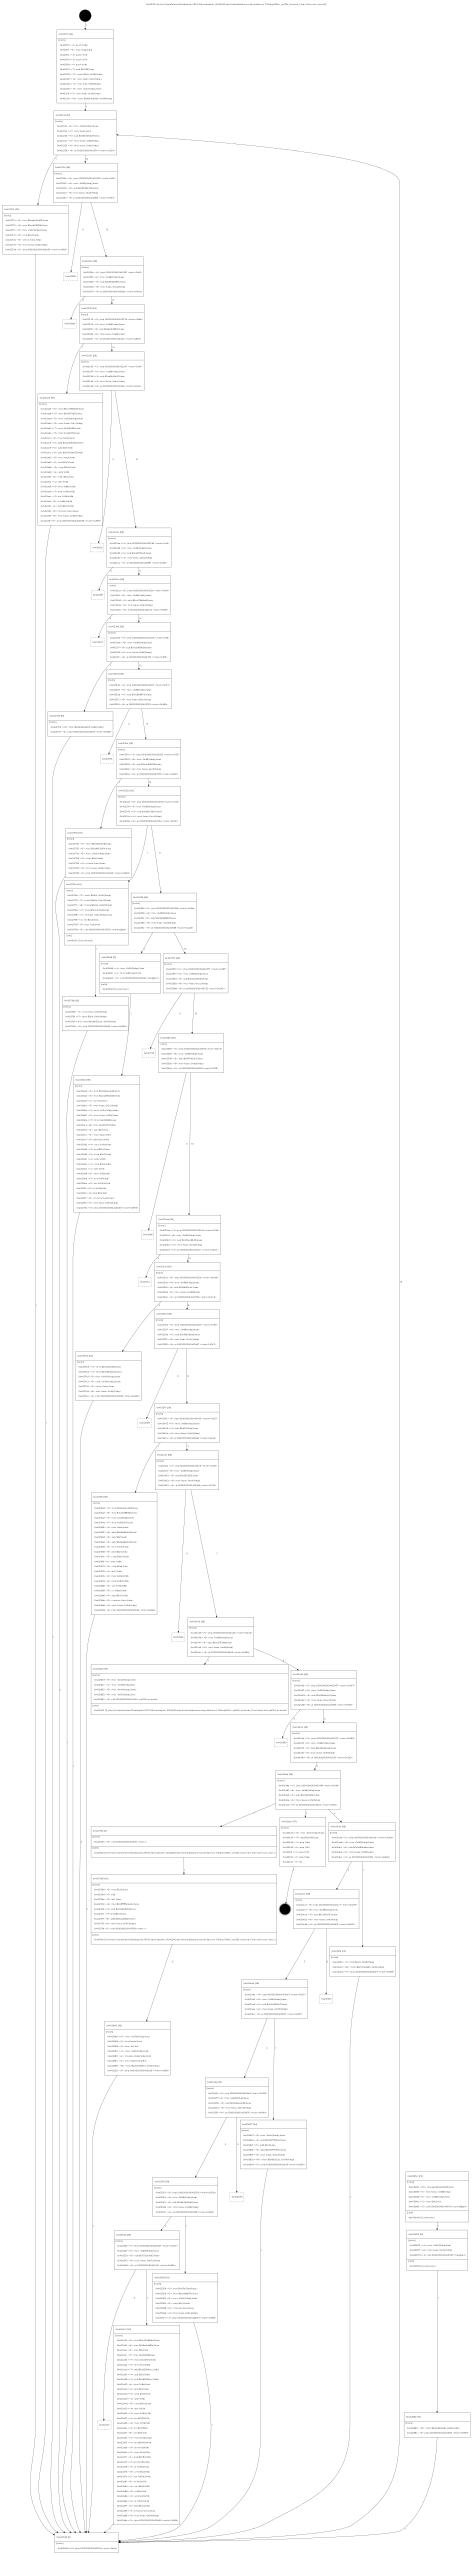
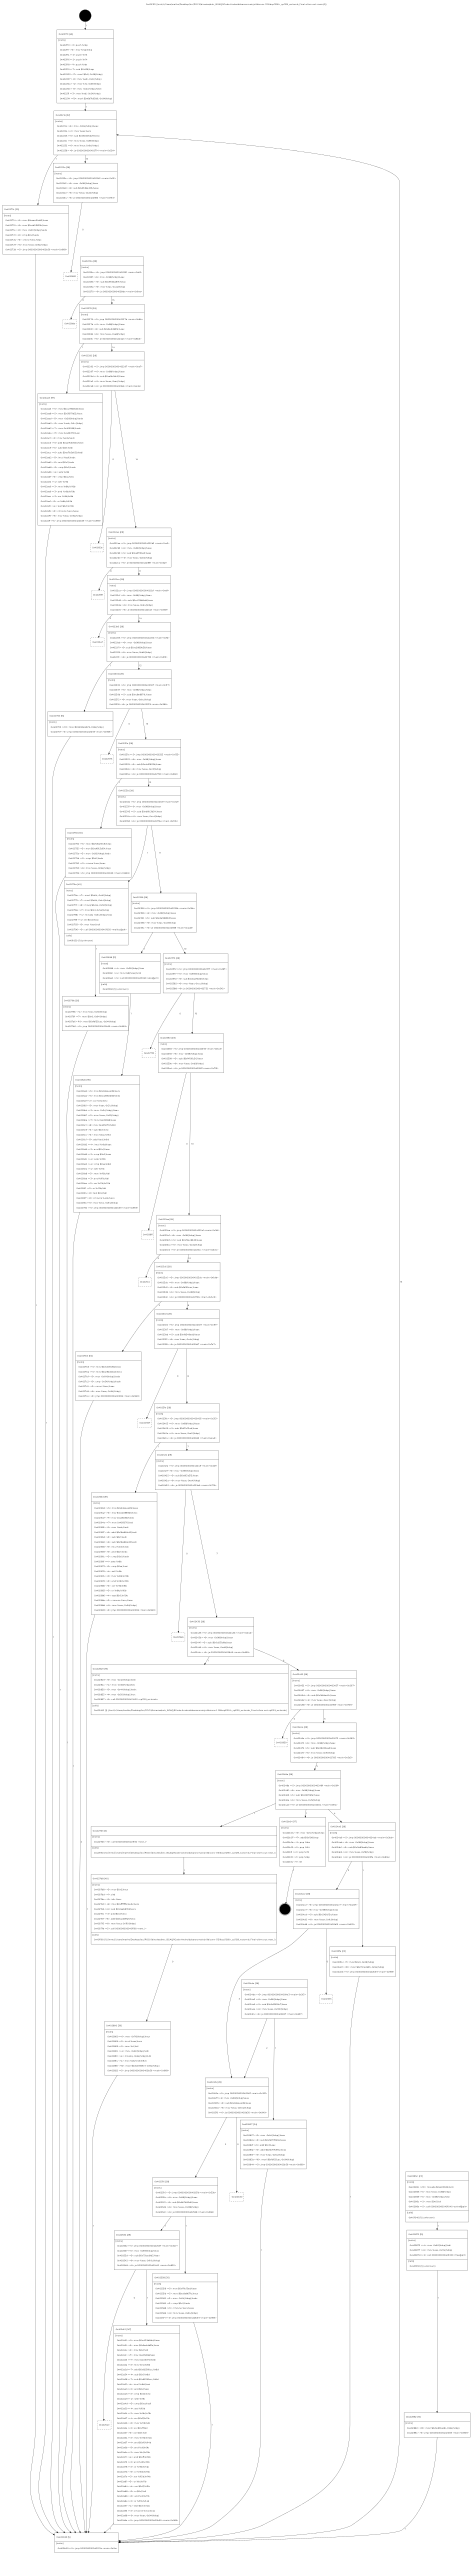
(98, 229) -> none
(301, 1953) -> (236, 1985)
